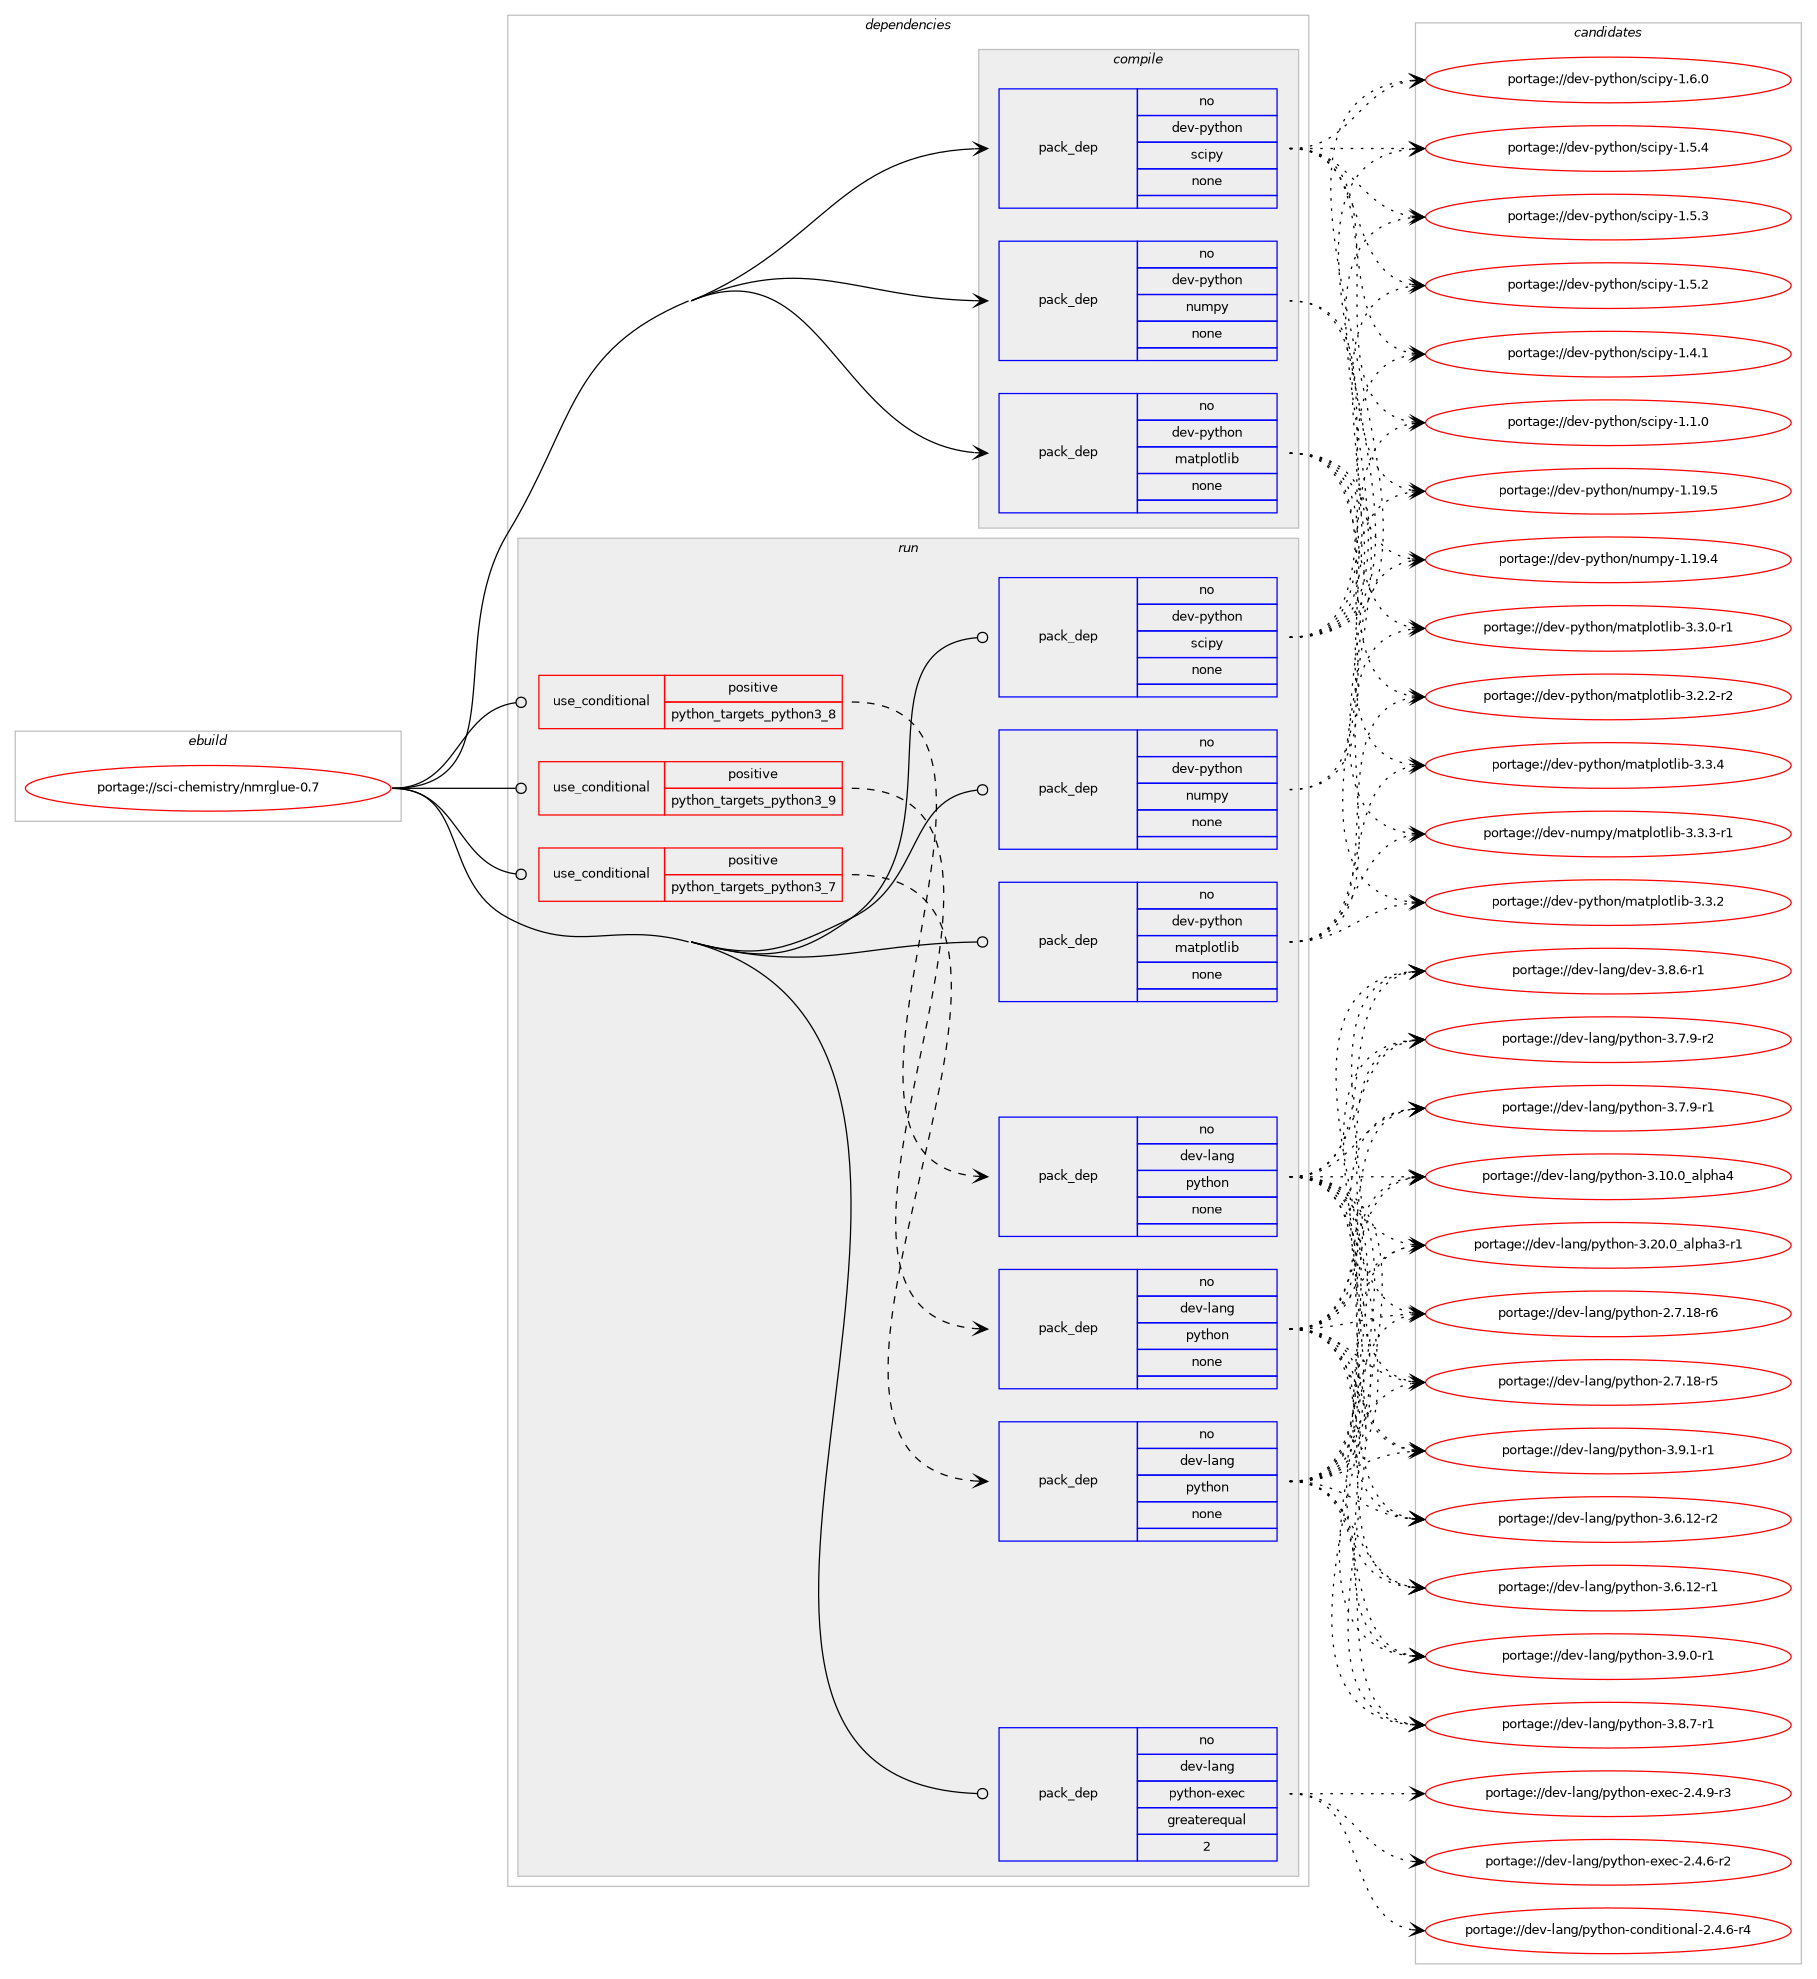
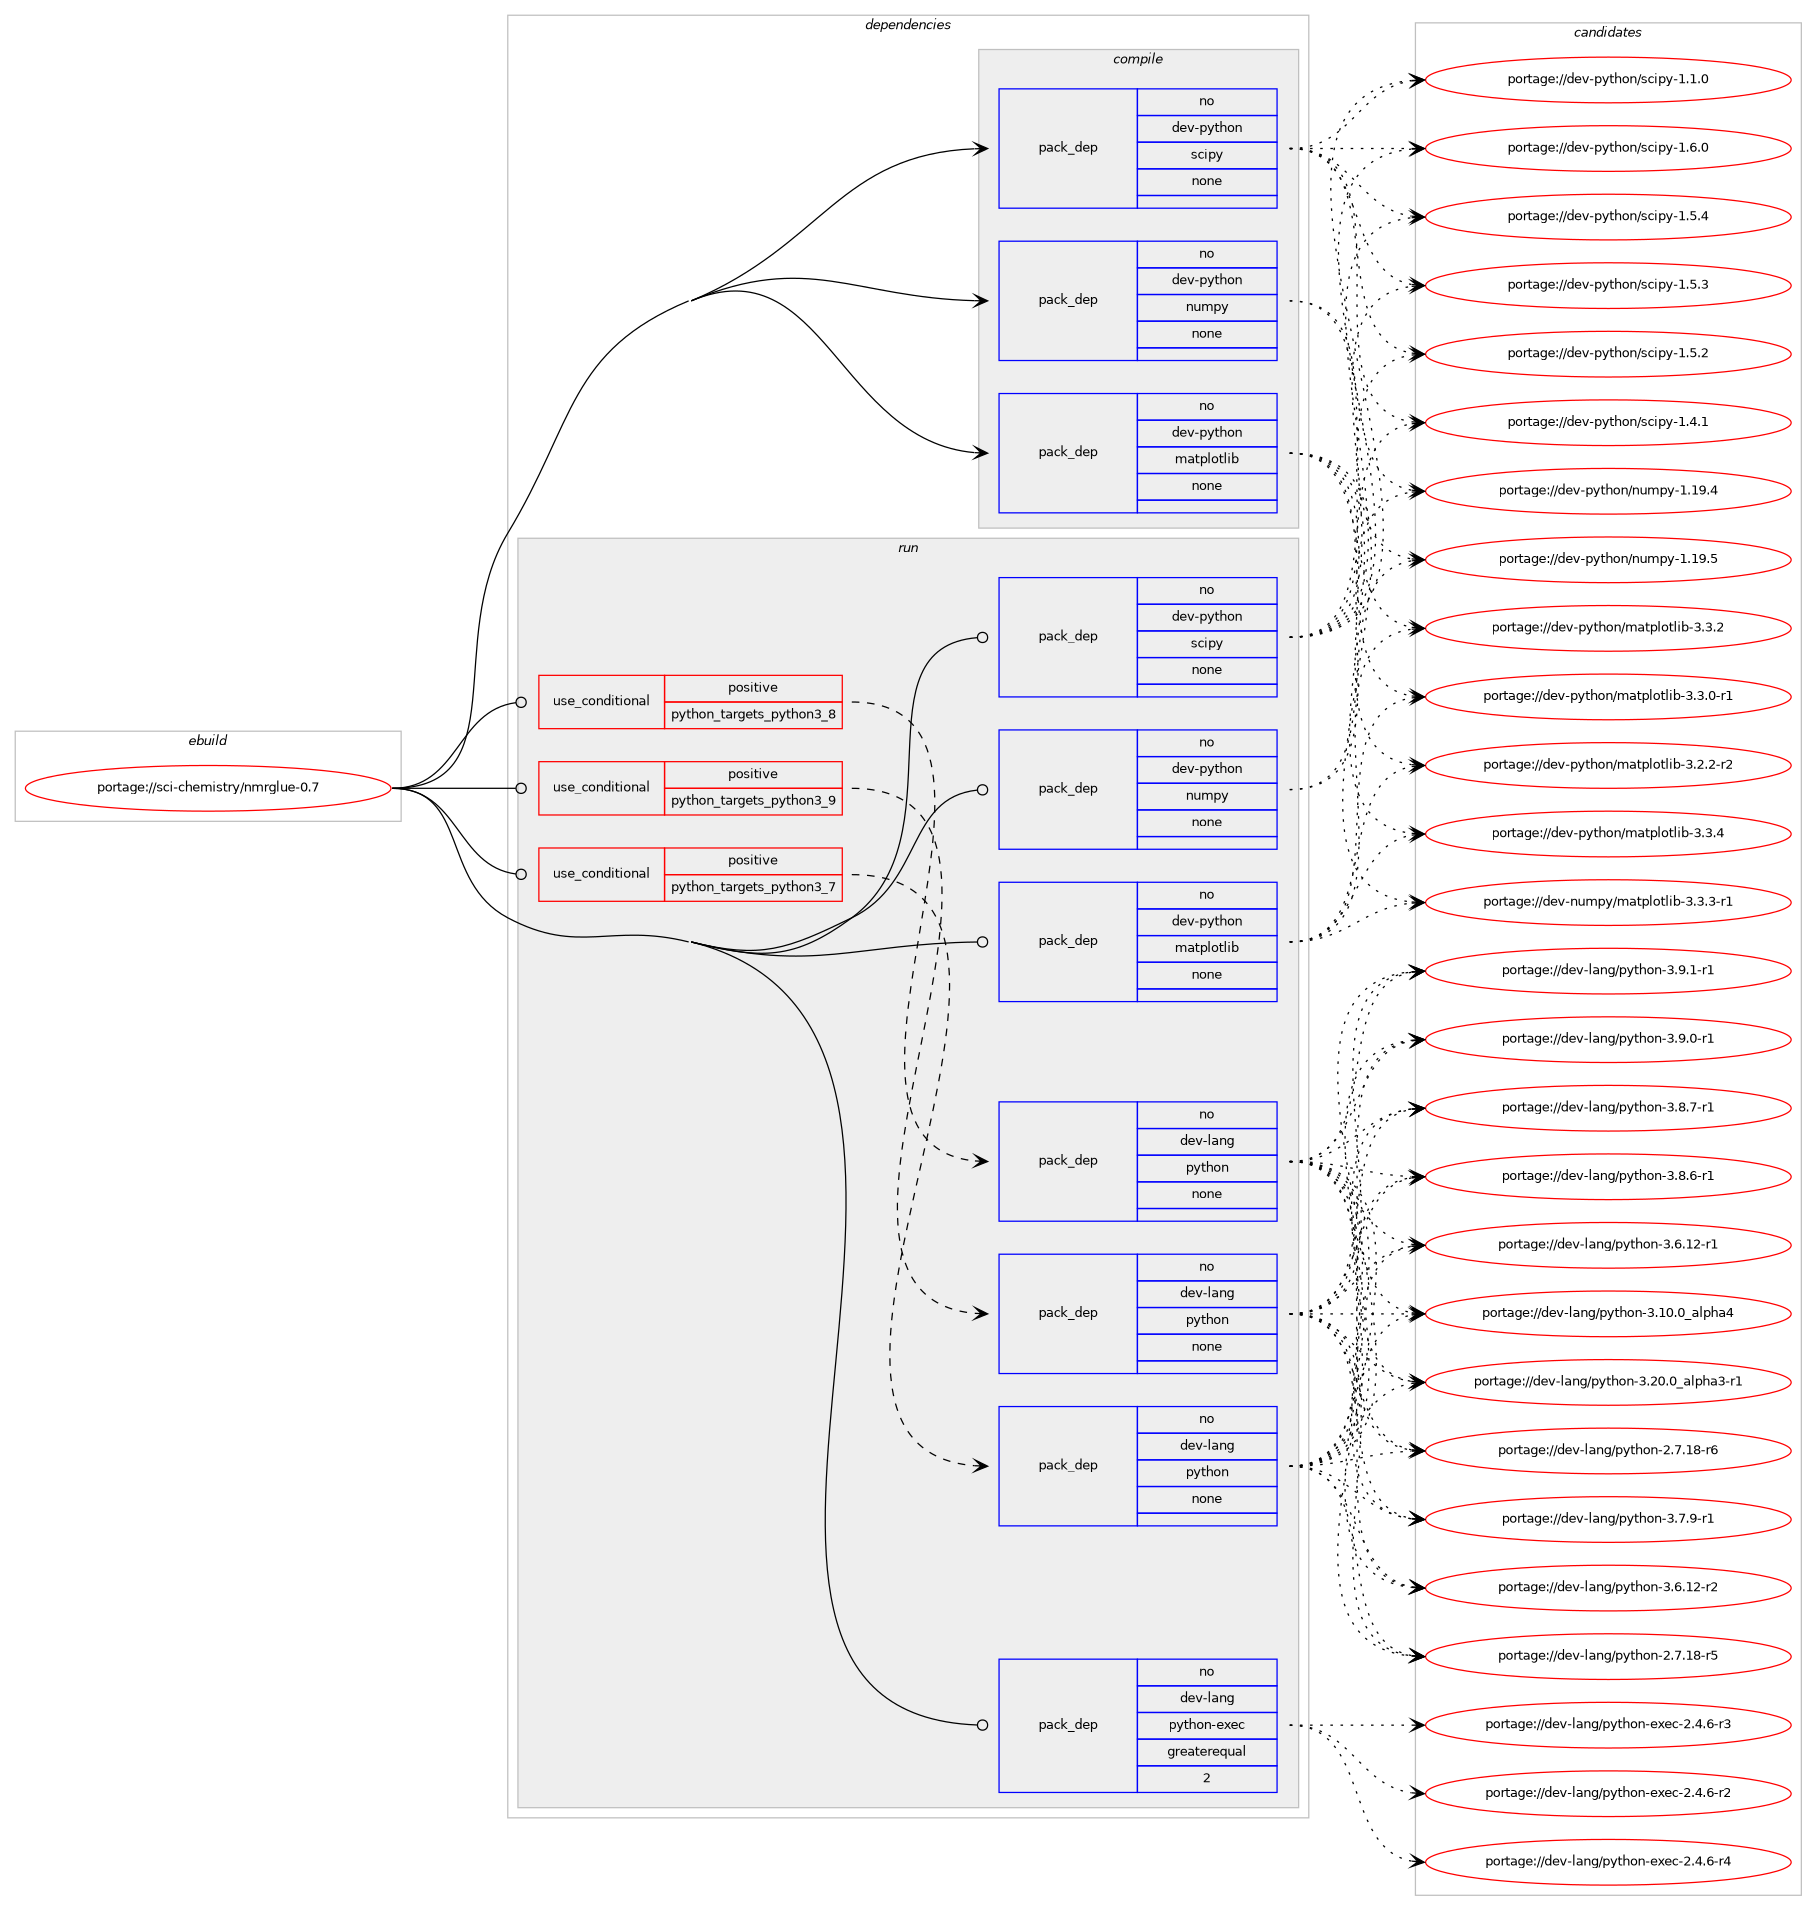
(1608, 971) -> (1608, 1177)
(1608, 1040) -> none
(1608, 1794) -> (1608, 1725)
(1608, 1931) -> (1608, 1862)
